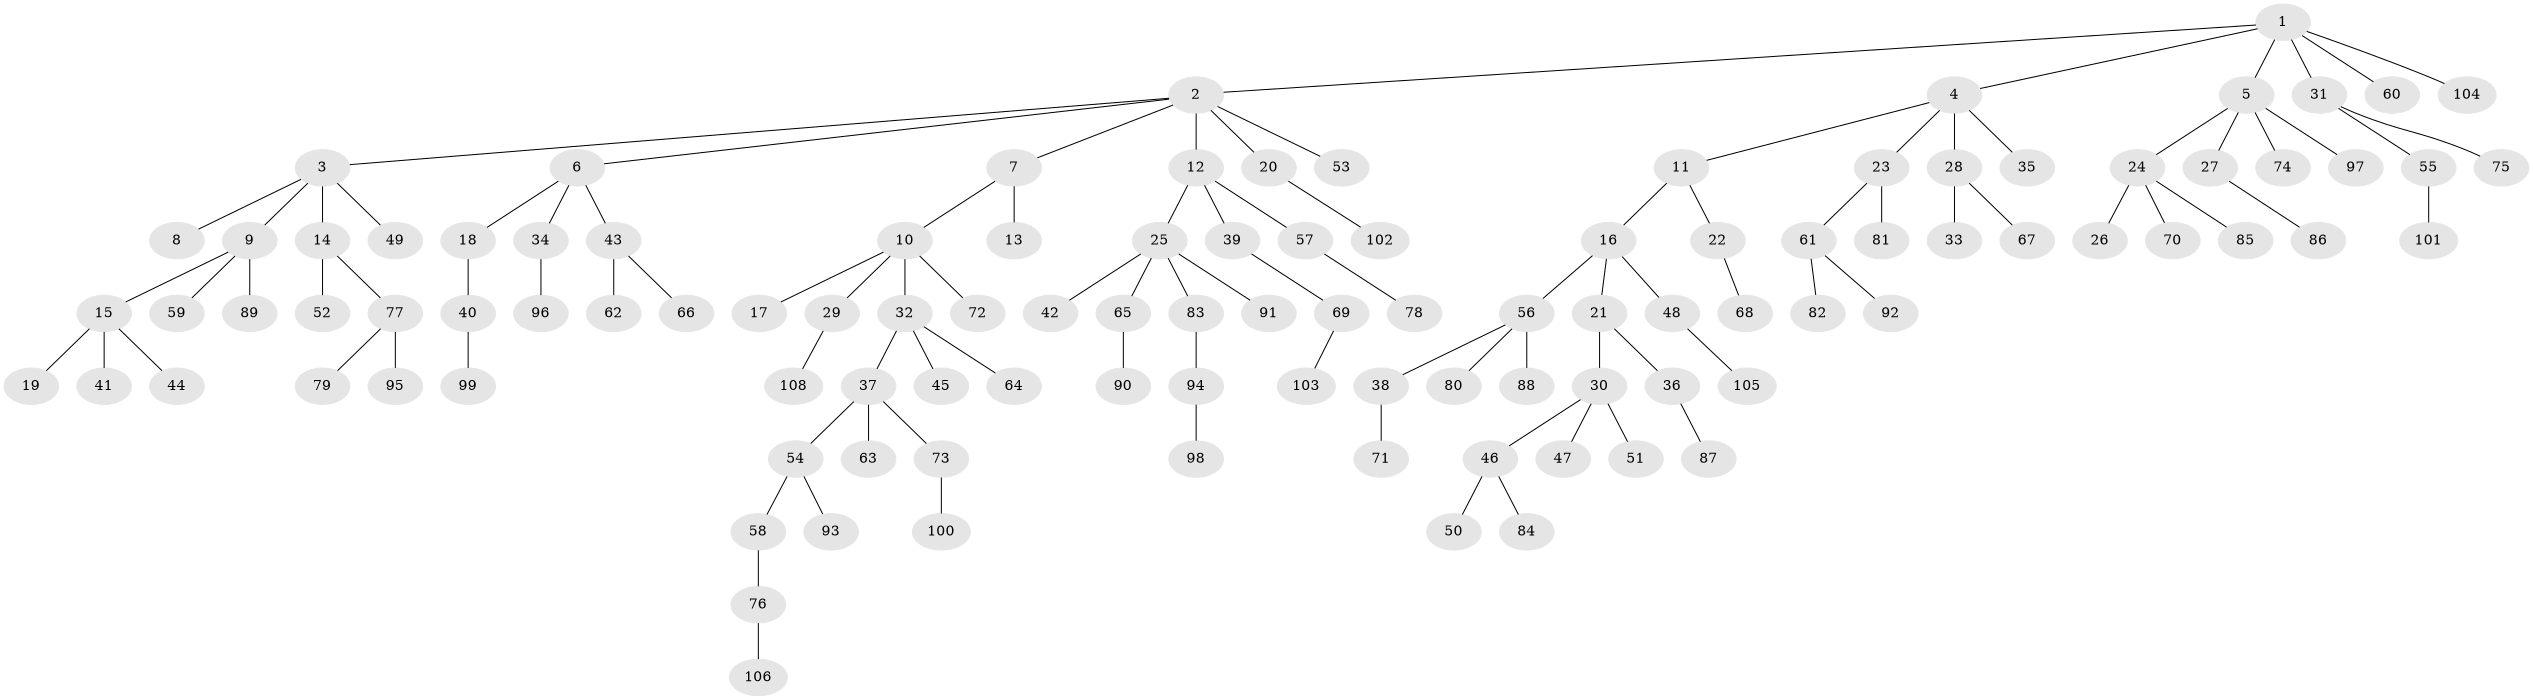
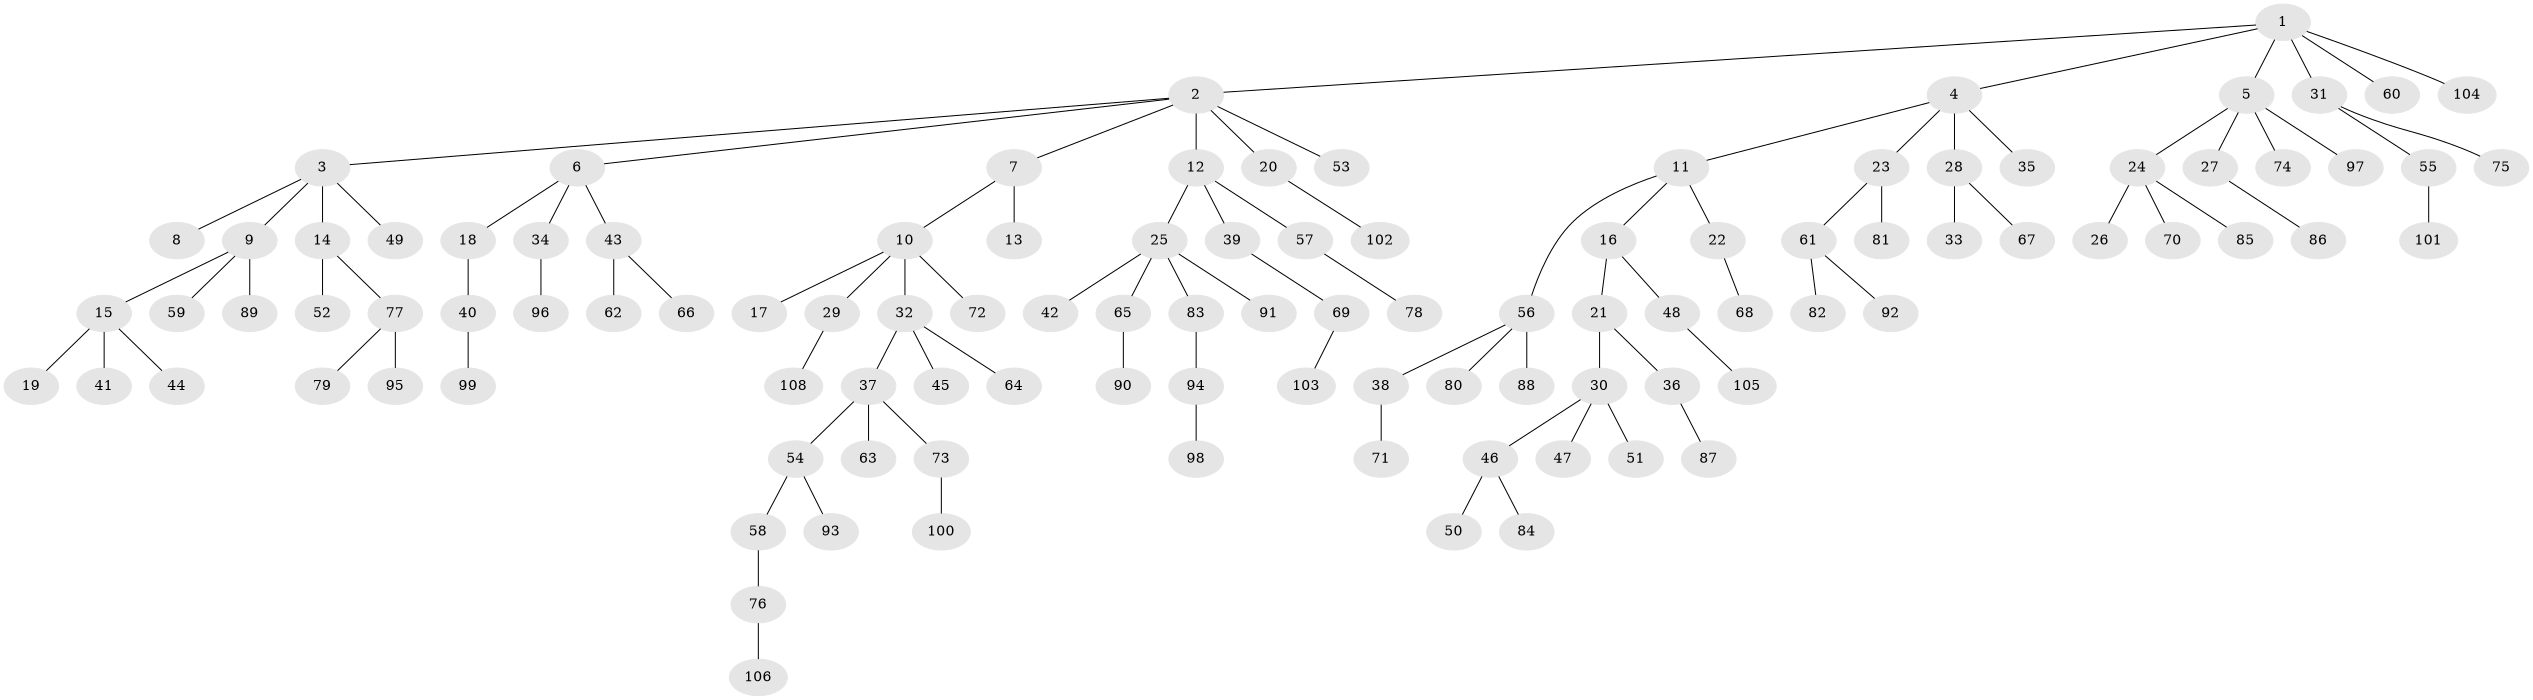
(1568, 277) -> (1577, 218)
